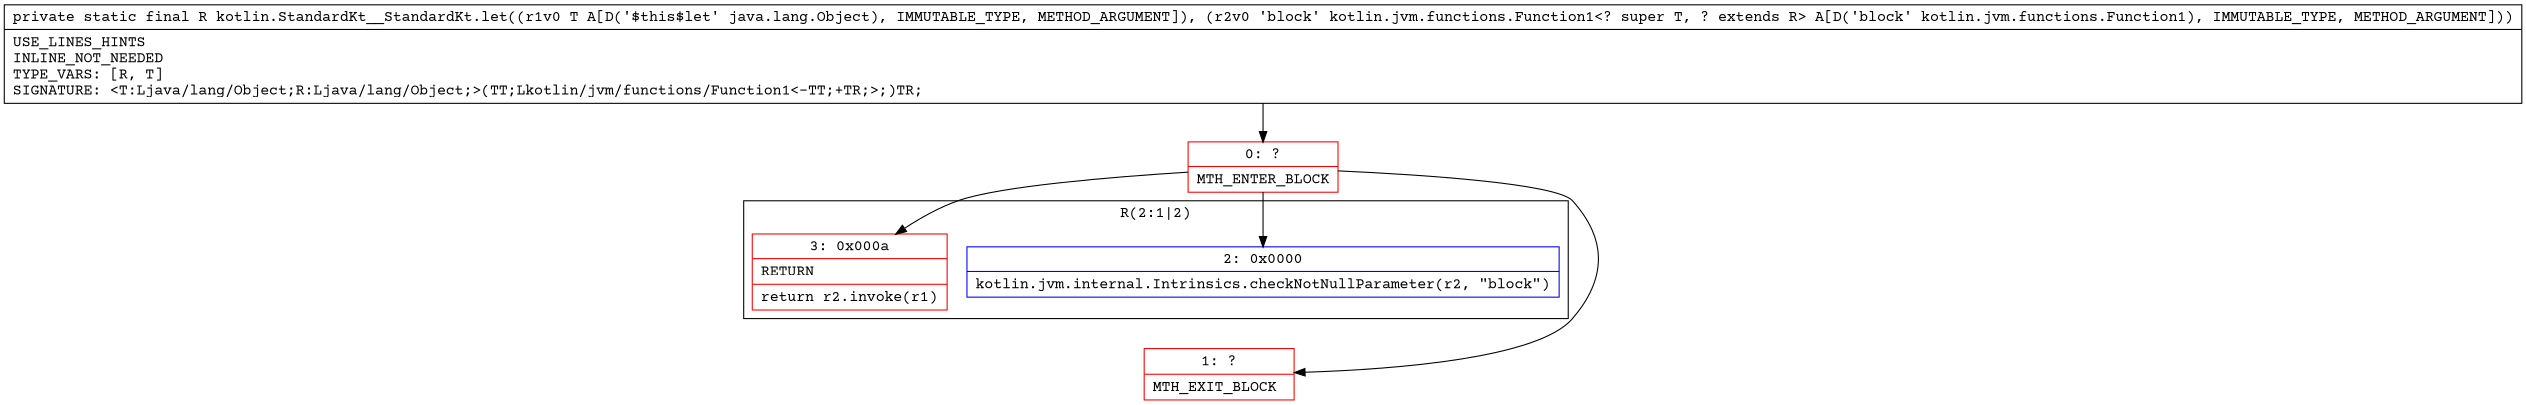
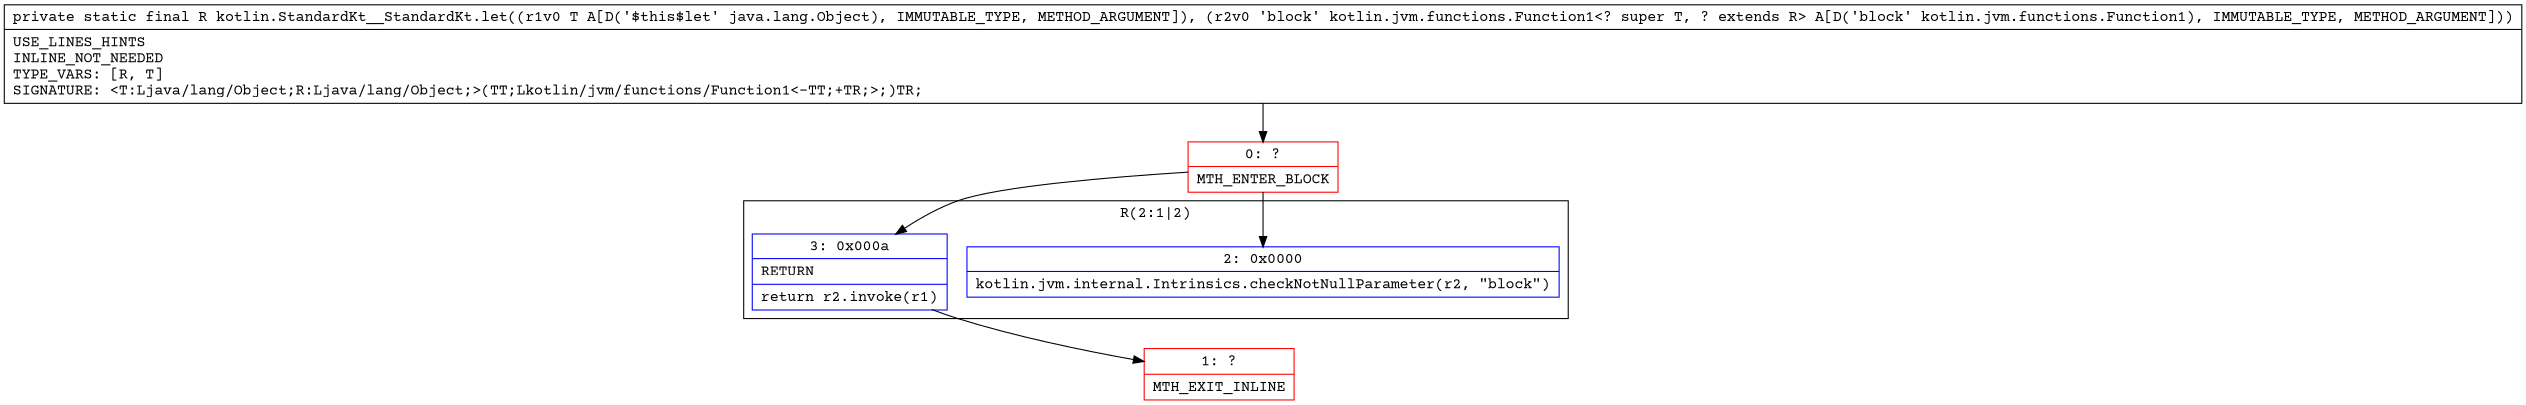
(850, 272) -> (850, 272)
(1595, 279) -> (1032, 338)
(1215, 387) -> (1219, 387)
